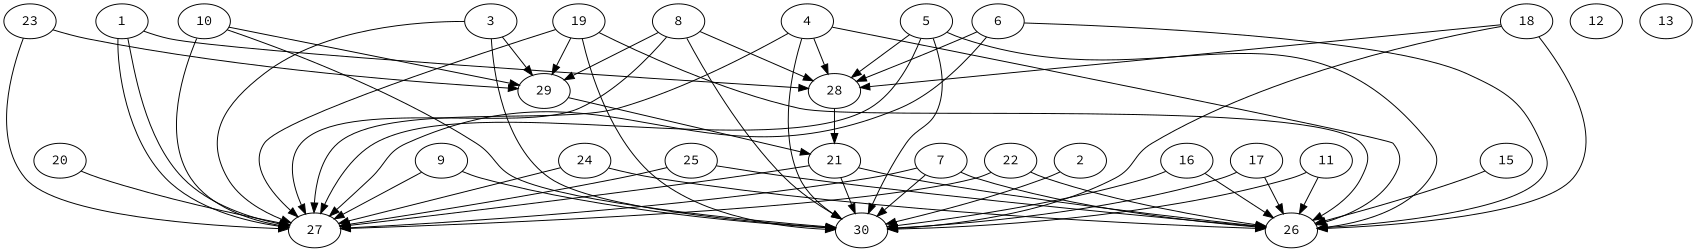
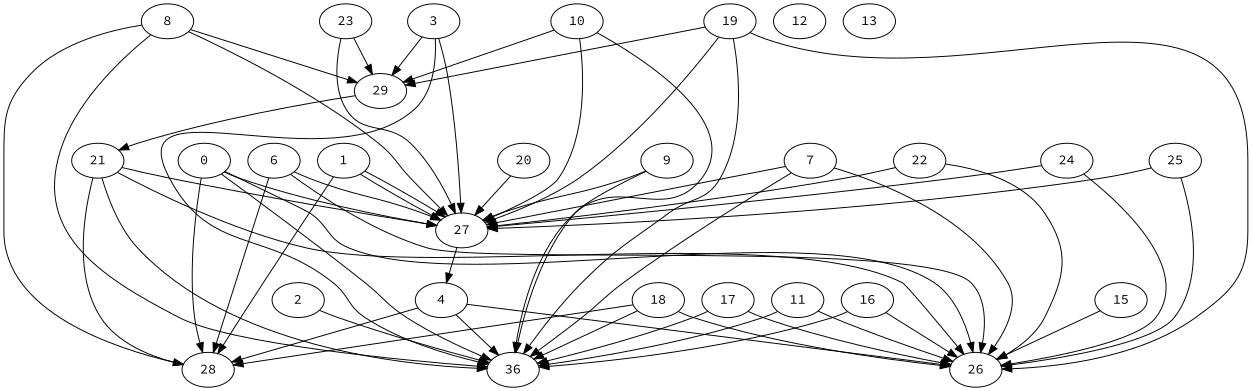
(926, 21) -> (204, 161)
(629, 105) -> (453, 261)
(834, 121) -> (90, 292)
(862, 230) -> (513, 370)
